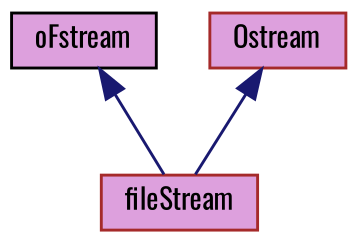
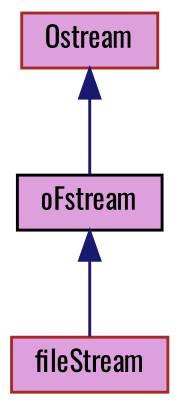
(221, 134) -> (90, 137)
